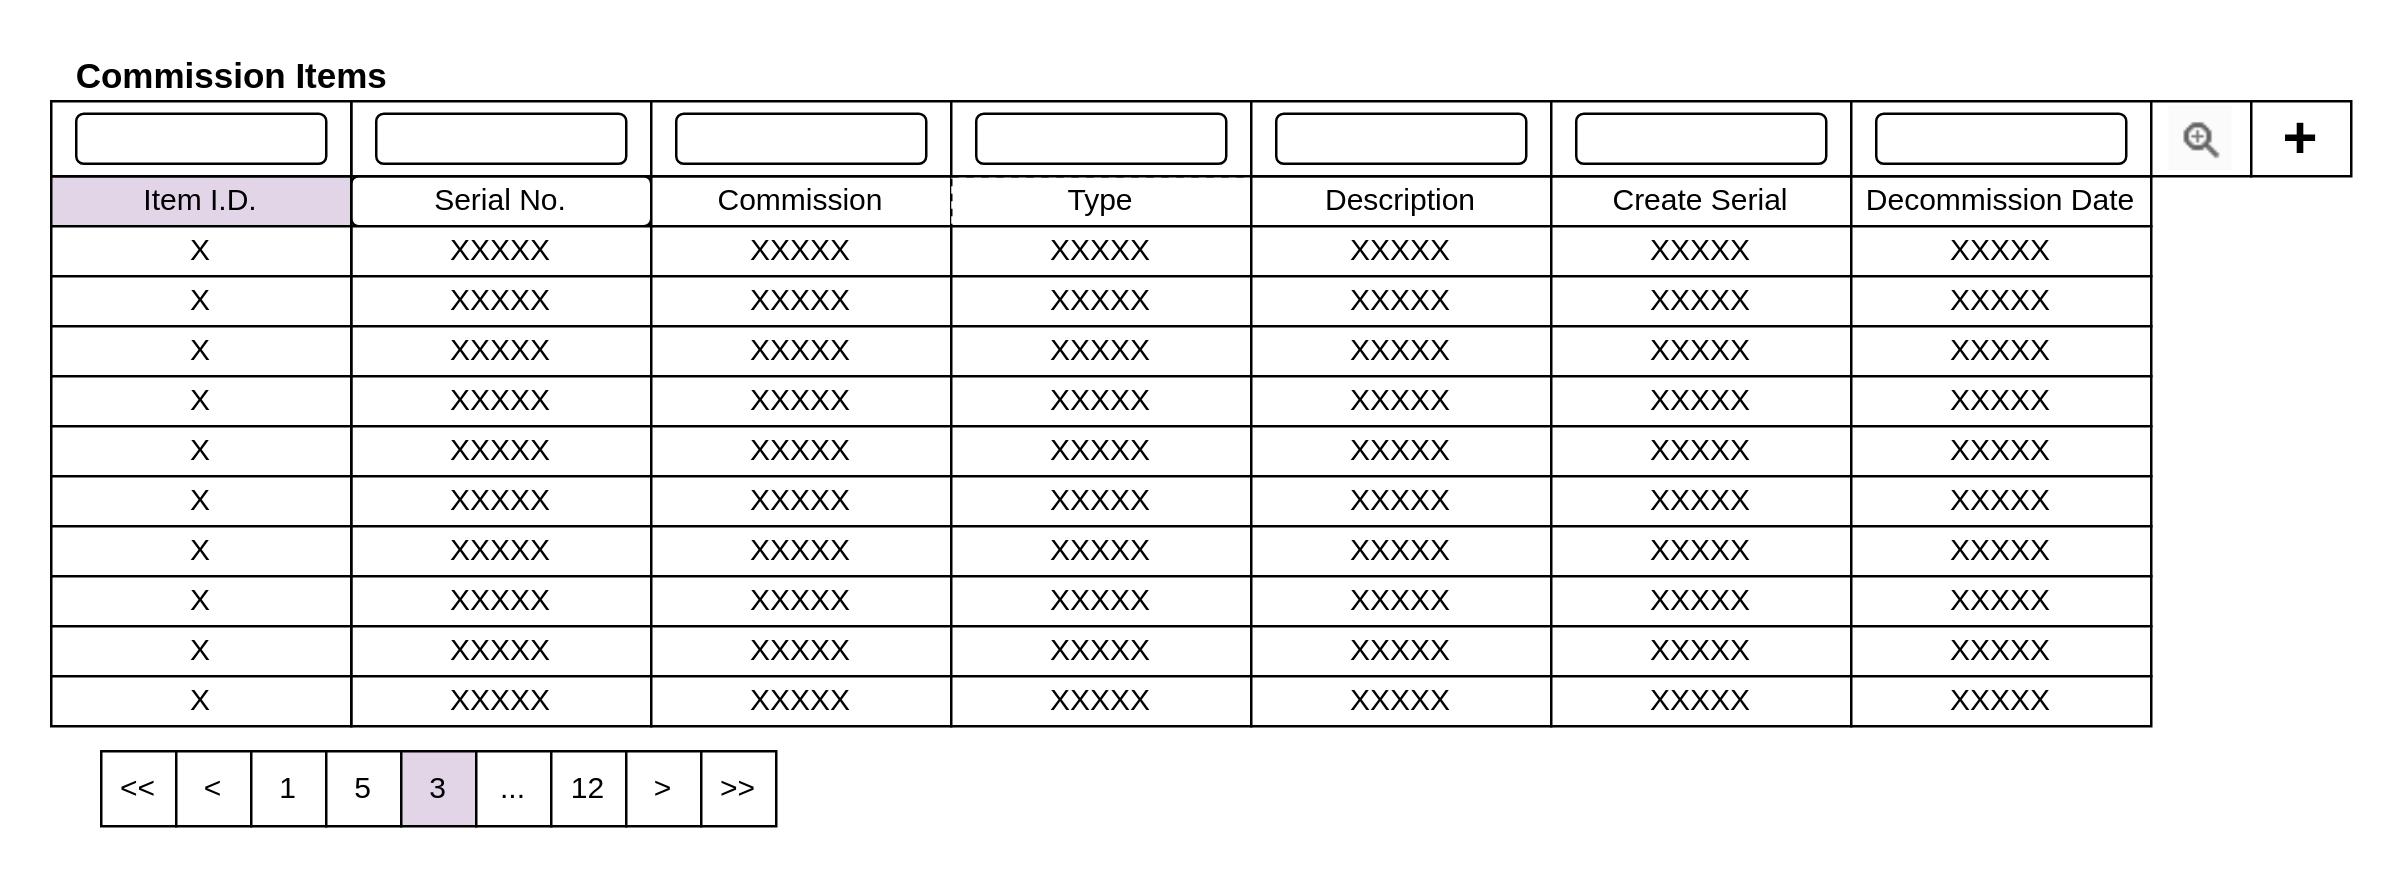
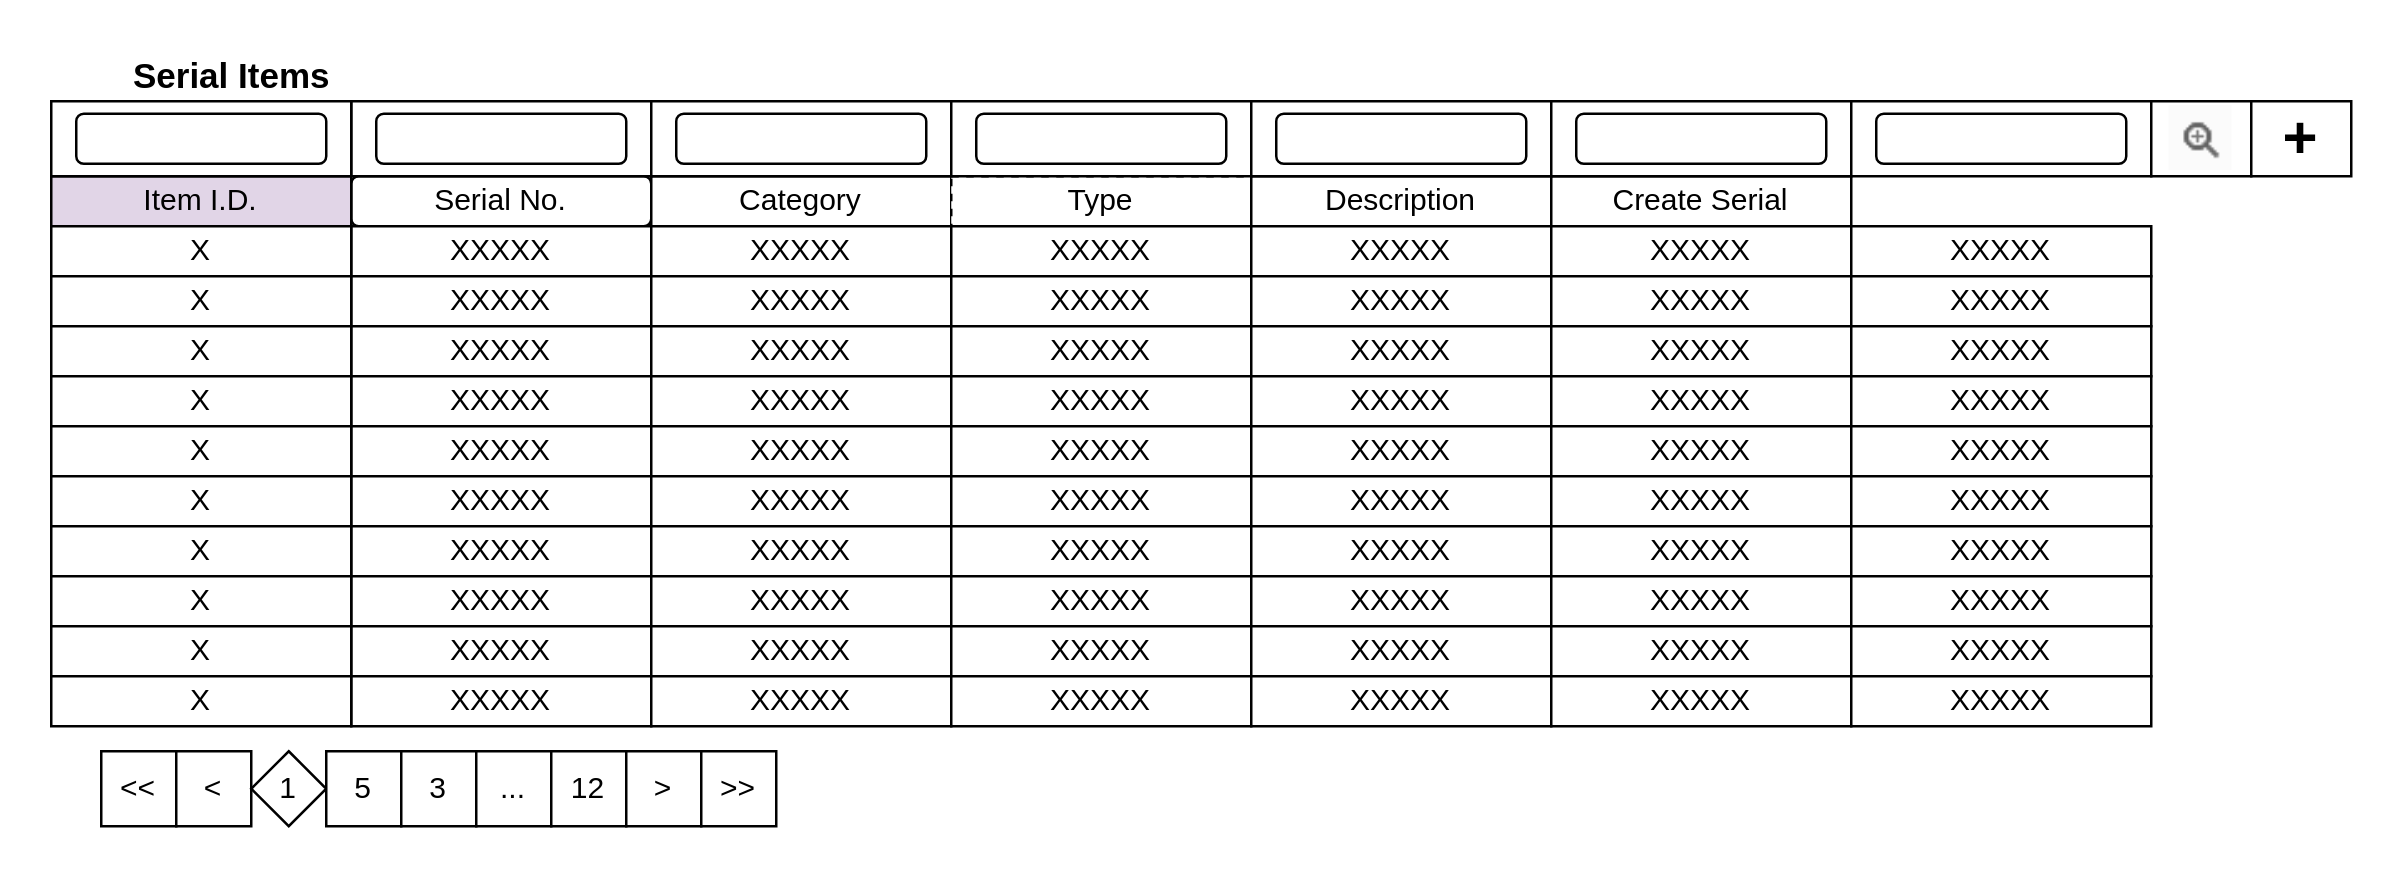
(233, 76) -> (233, 76)
(801, 201) -> (801, 201)
(2001, 201) -> none
(289, 789) -> (289, 789)
(439, 789) -> (439, 789)
